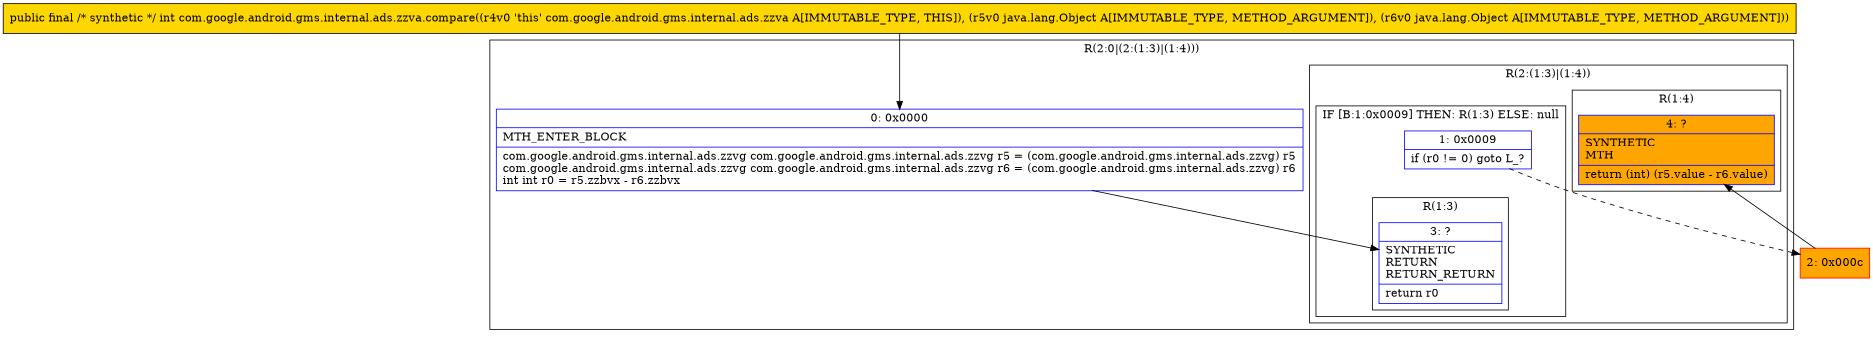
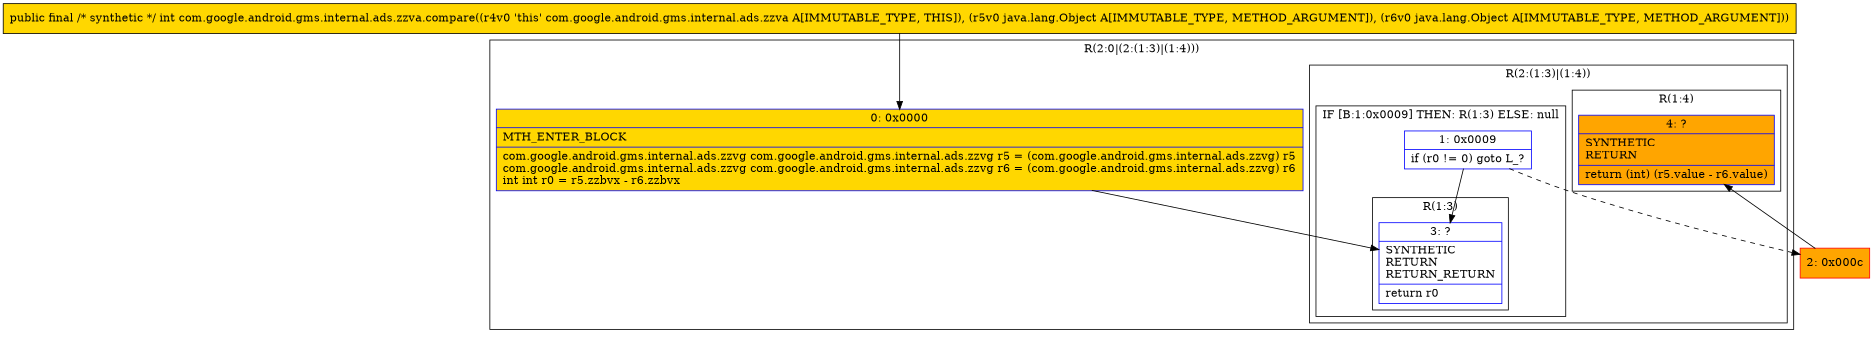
(900, 150) -> (900, 150)
(1600, 155) -> (1611, 155)
none -> (1458, 192)
